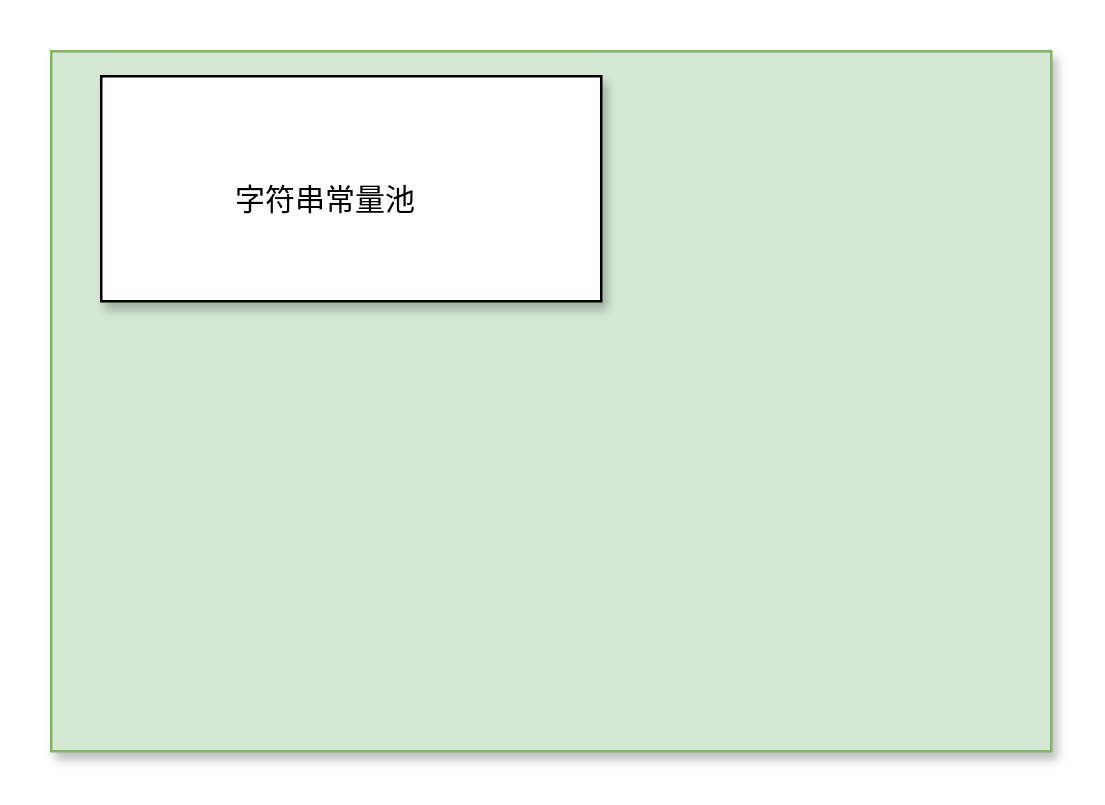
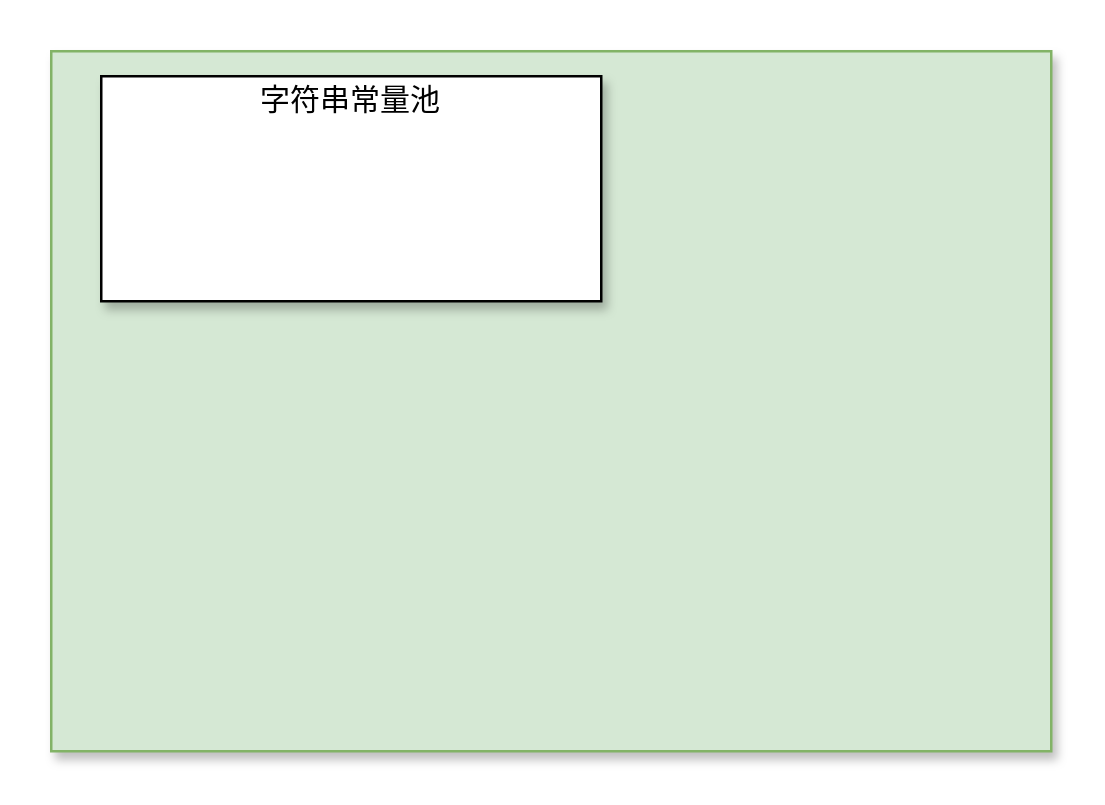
(326, 201) -> (351, 101)
